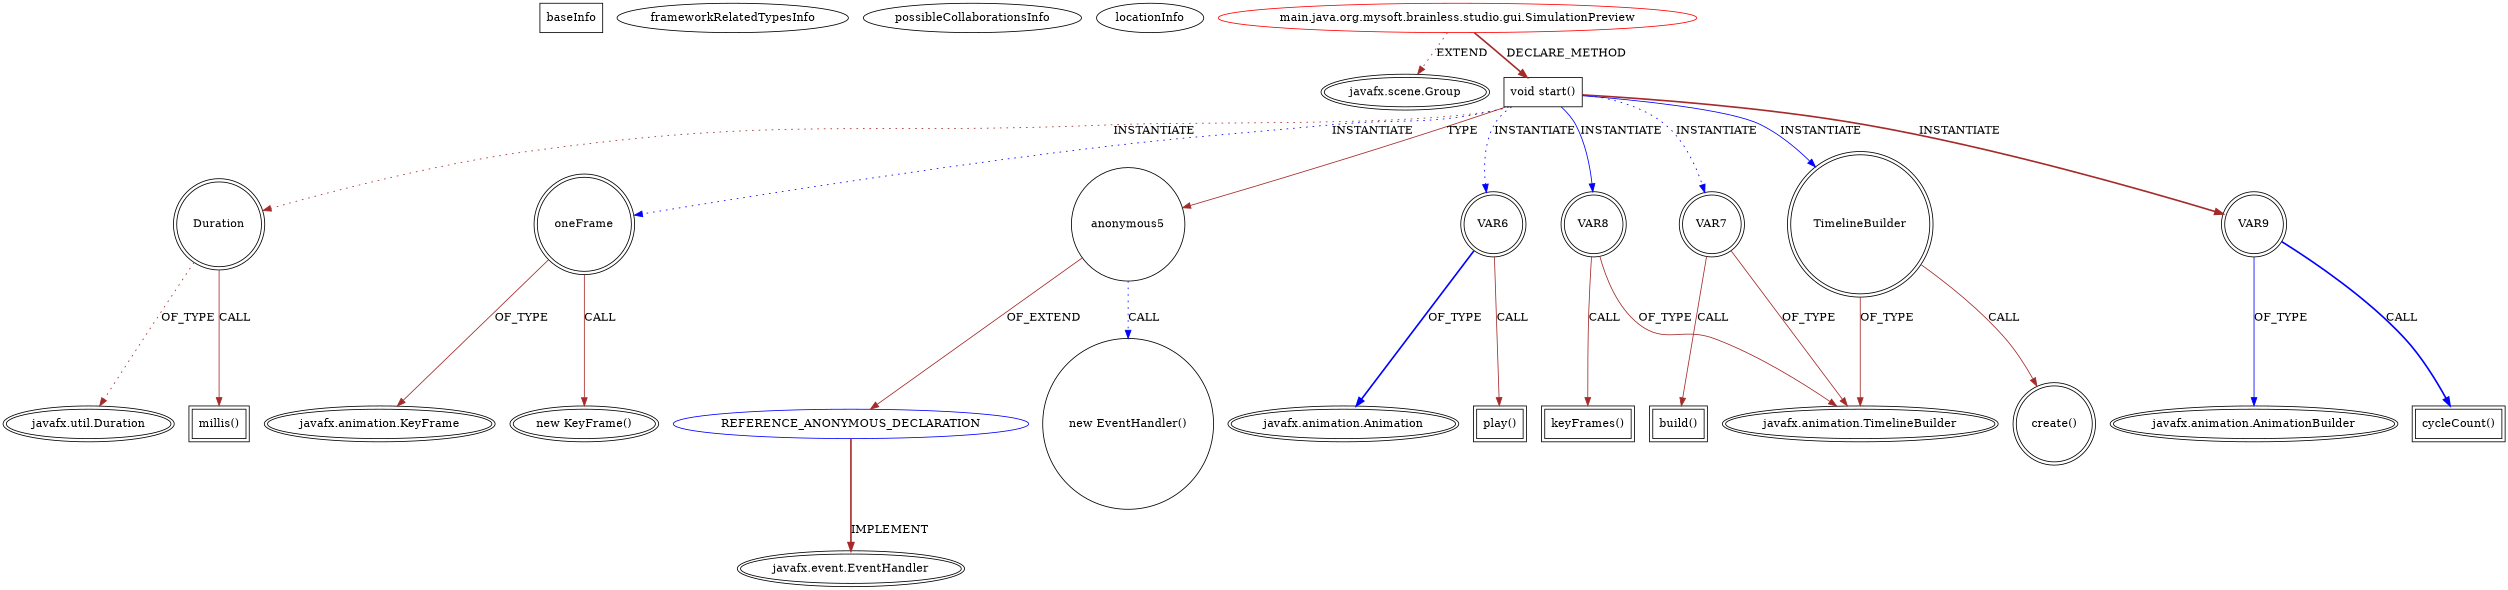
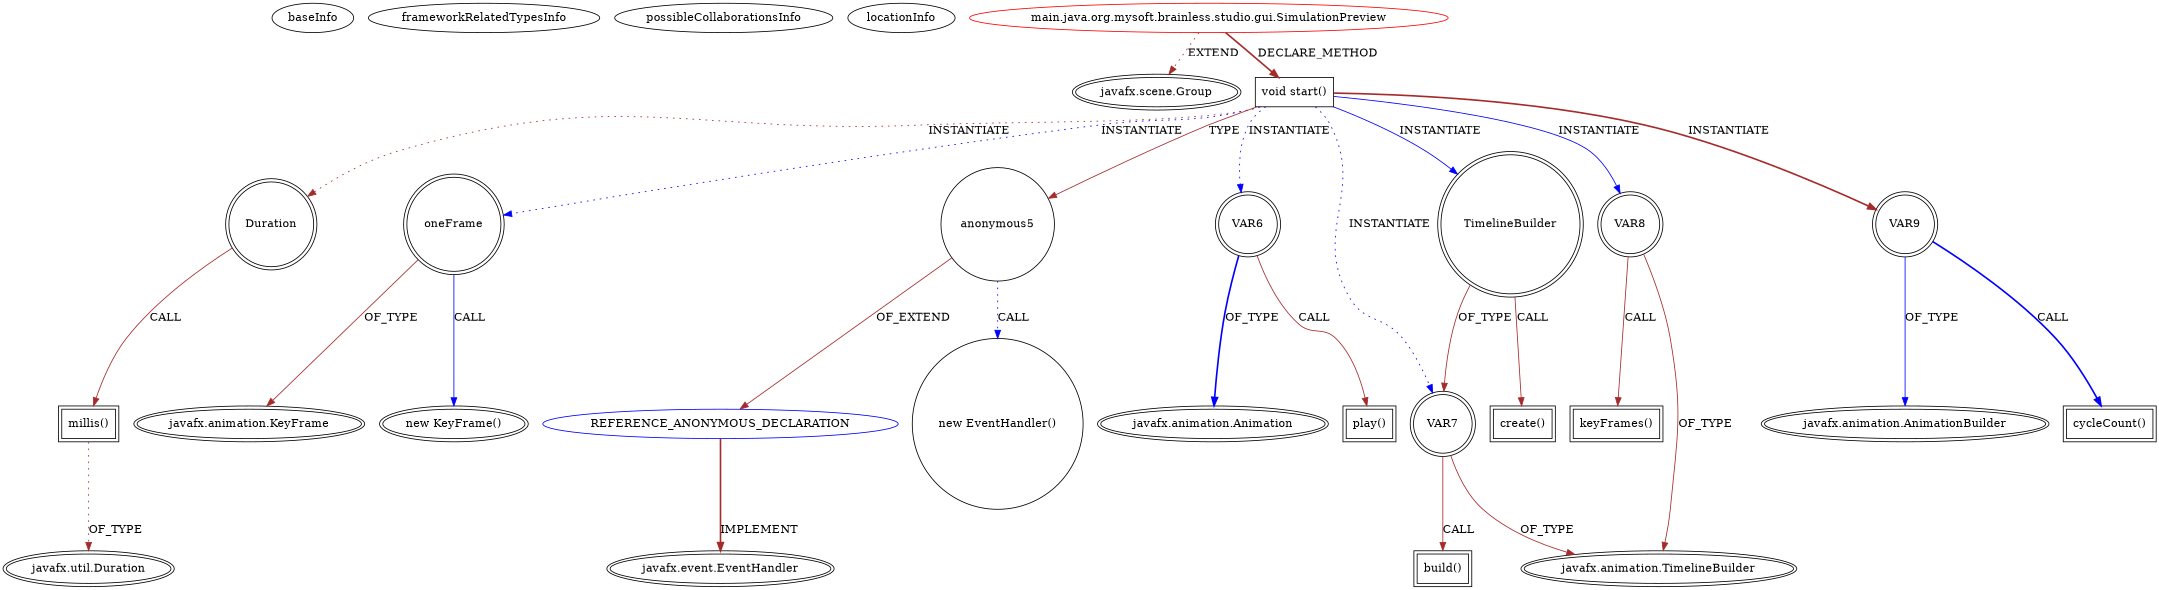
(571, 18) -> (313, 18)
(149, 331) -> (89, 492)
(584, 336) -> (454, 336)
(1860, 347) -> (1452, 333)
(2054, 424) -> (1523, 424)
